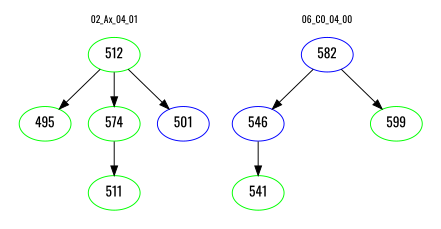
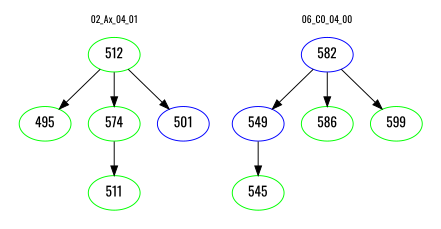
(258, 124) -> (258, 124)
none -> (327, 124)
(258, 193) -> (258, 193)
